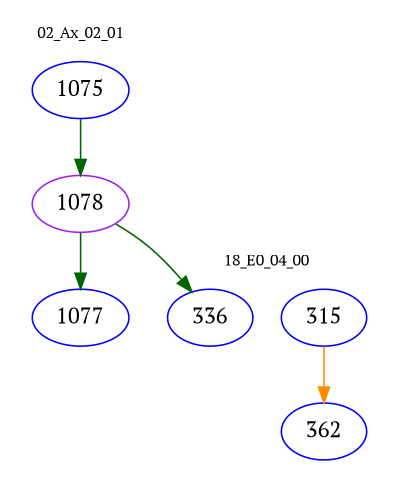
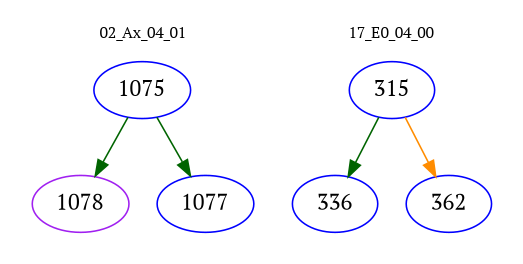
(81, 34) -> (143, 34)
(81, 253) -> (170, 140)
(165, 262) -> (367, 140)
(267, 262) -> (392, 34)
